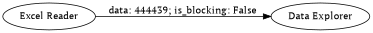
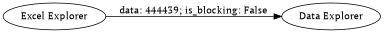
(49, 16) -> (54, 16)
